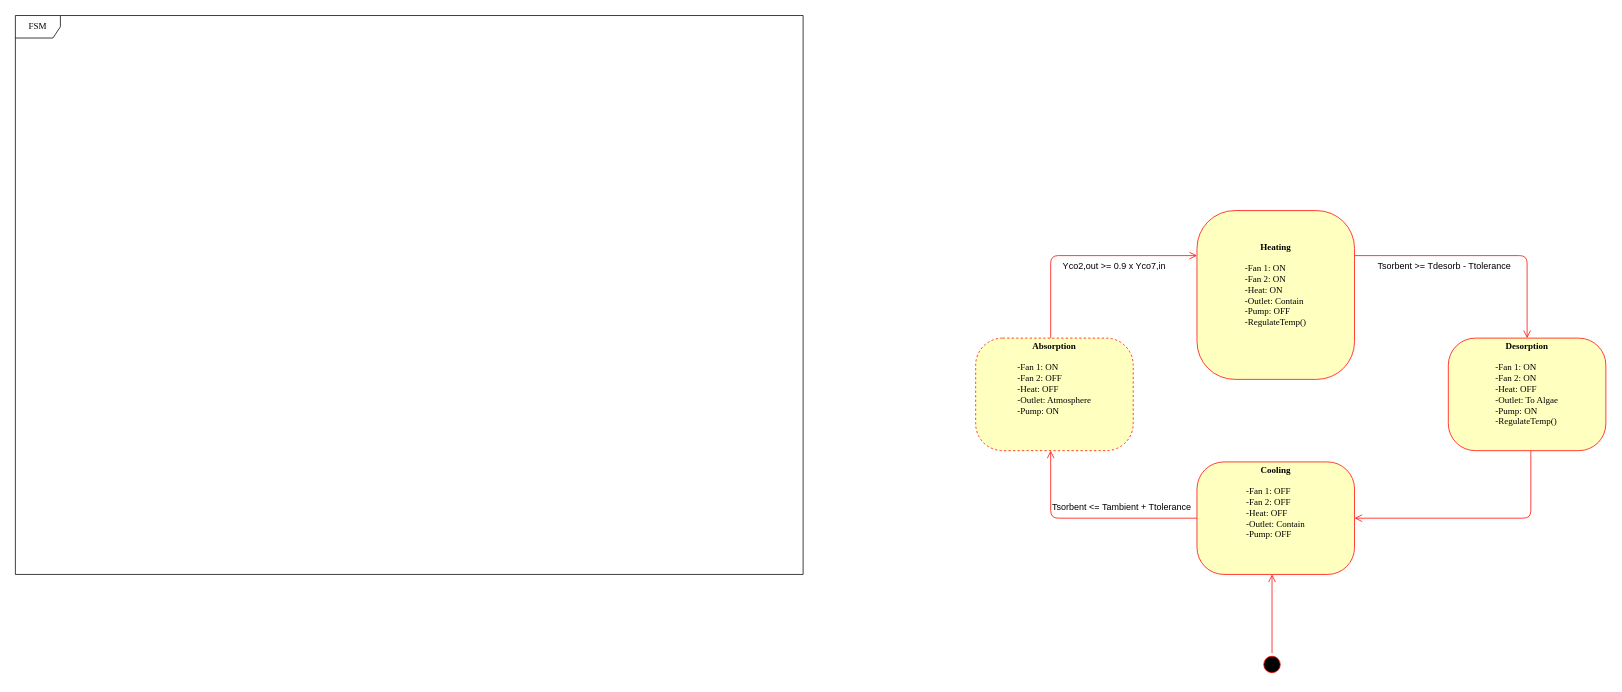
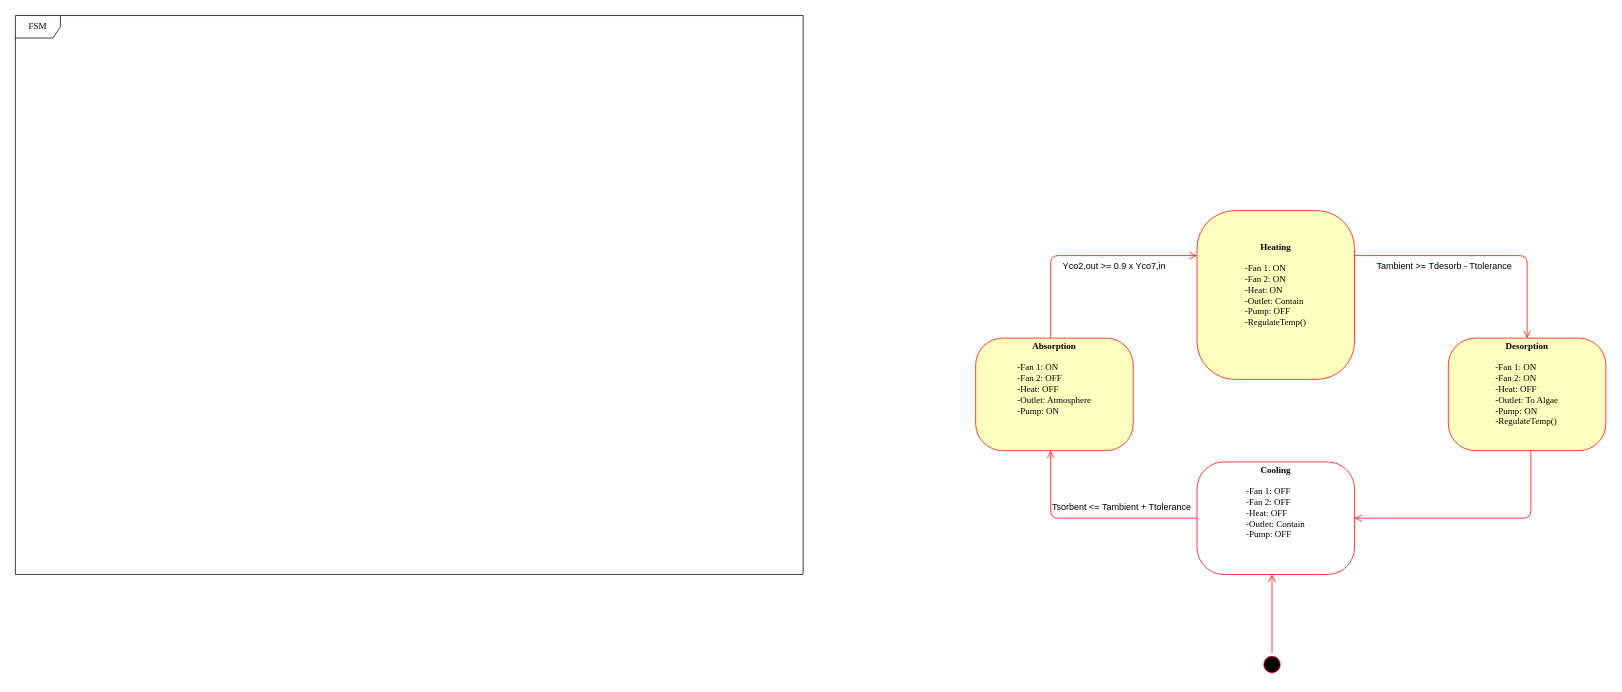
(1444, 267) -> (1444, 267)
(1054, 394) -> (1054, 394)
(1275, 518) -> (1275, 518)
